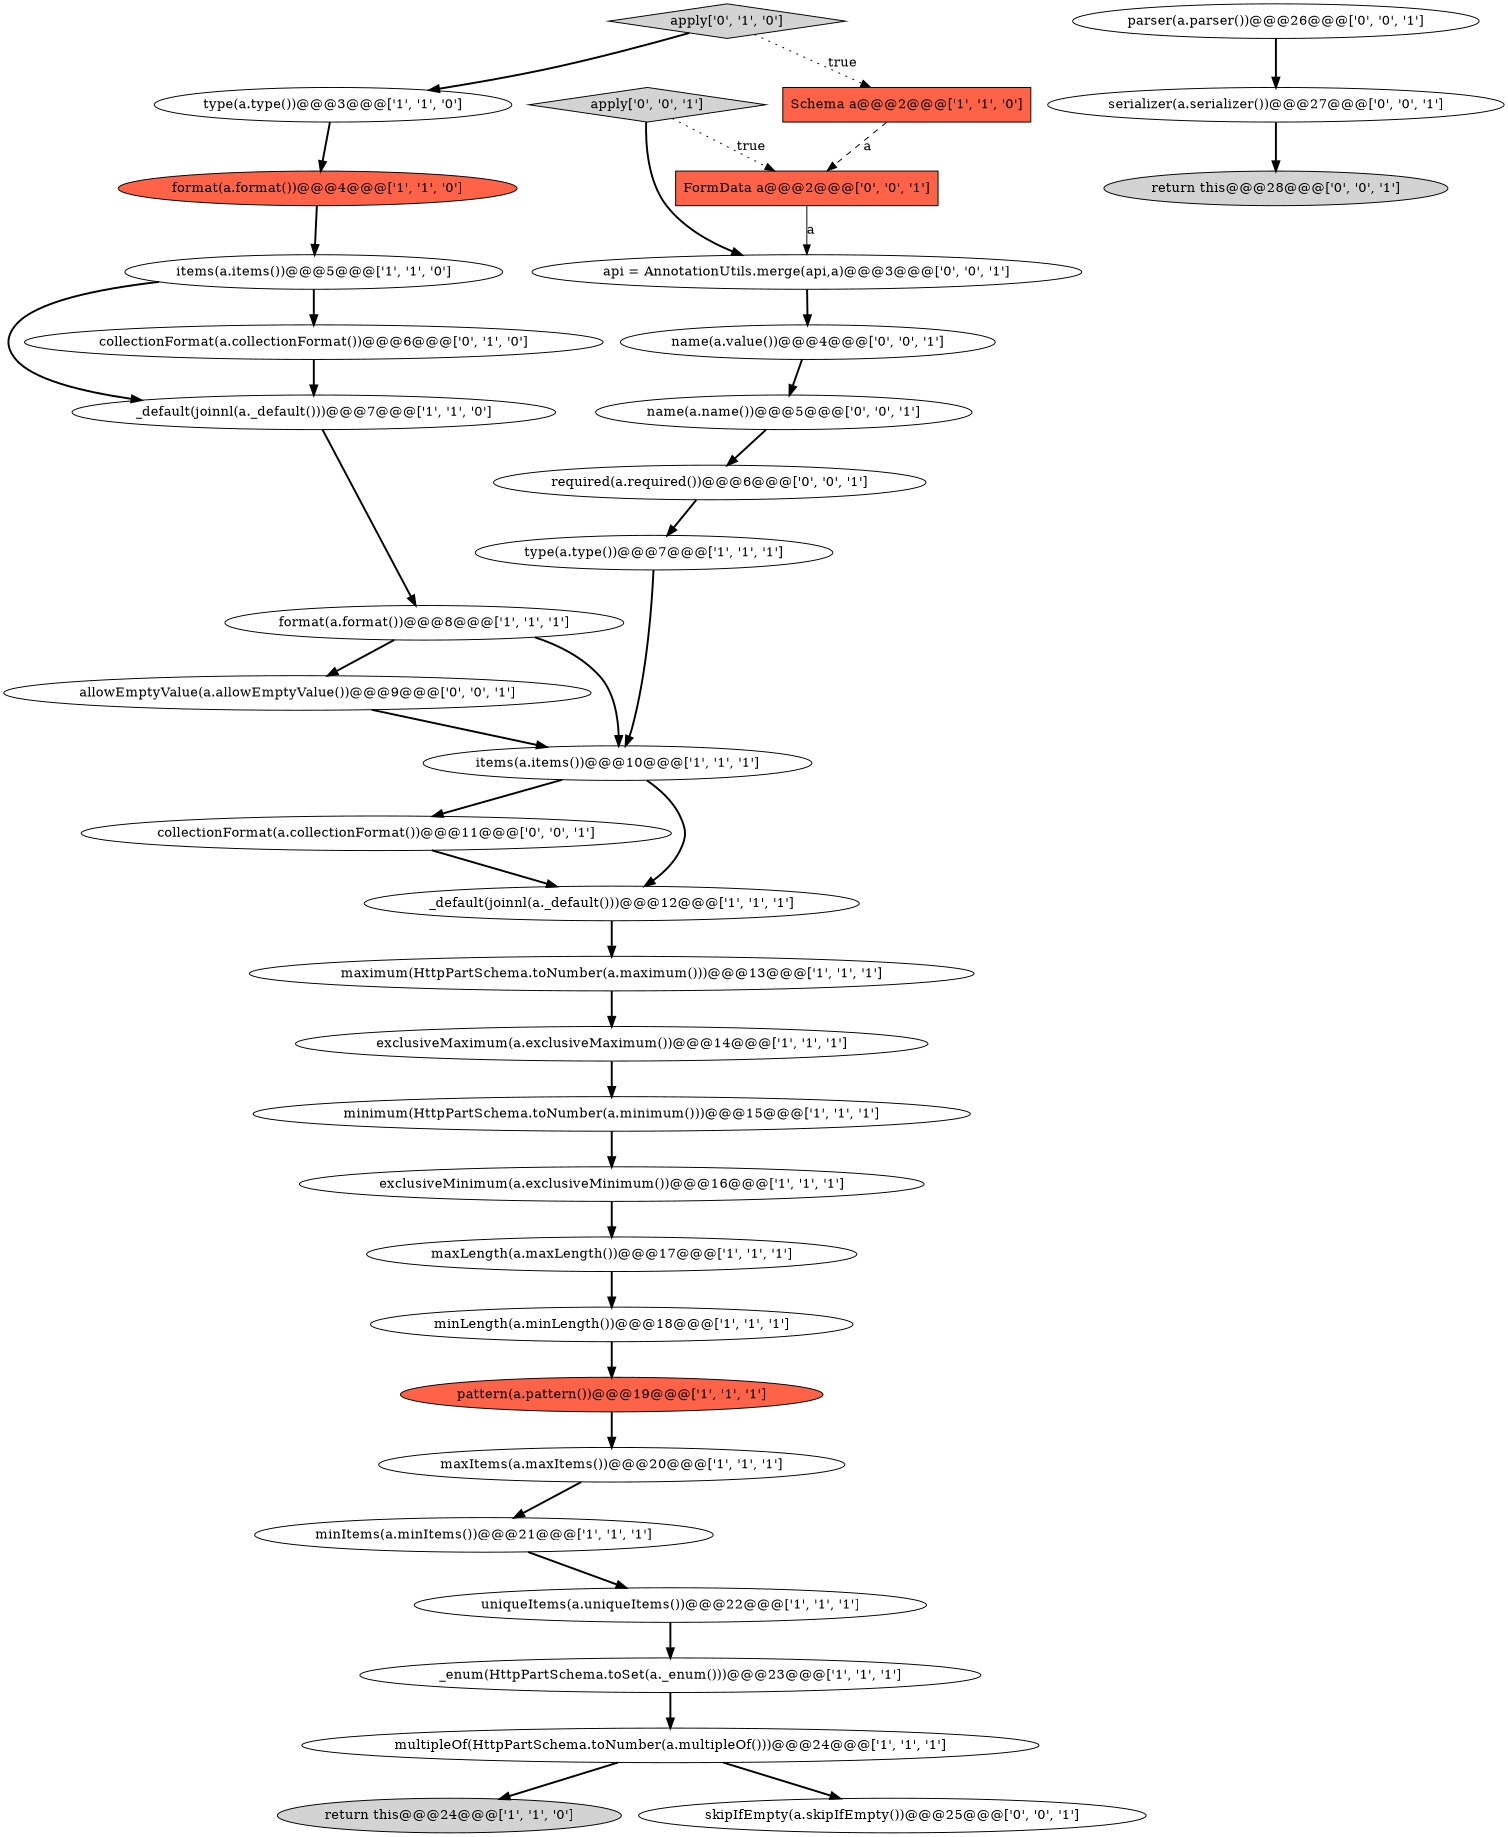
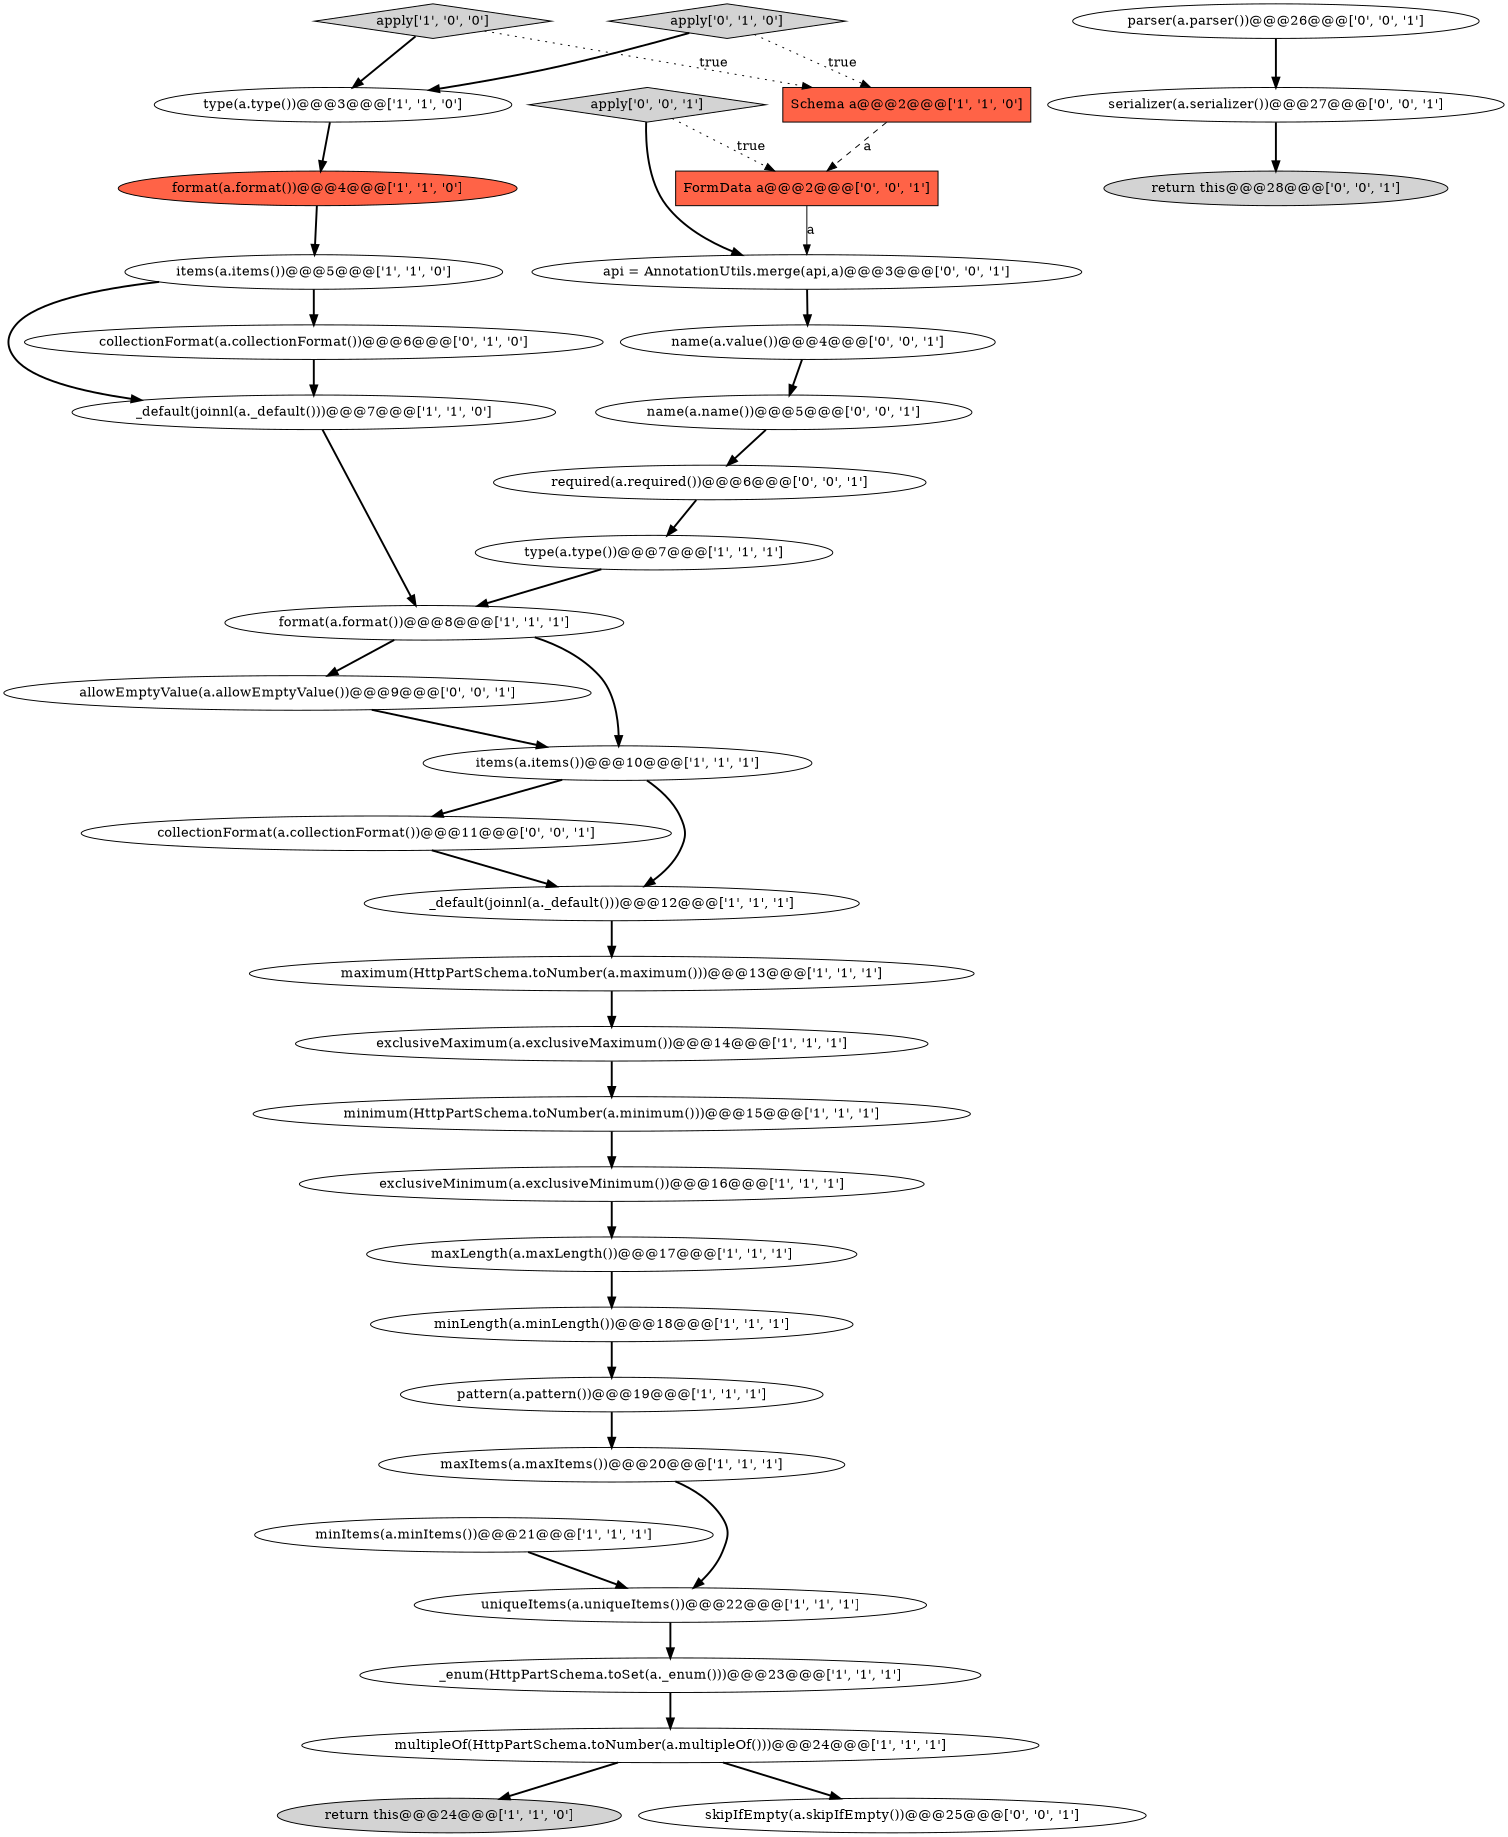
none -> (433, 21)
(646, 654) -> (544, 586)
(612, 1395) -> (612, 1395)
(552, 1498) -> (725, 1523)
